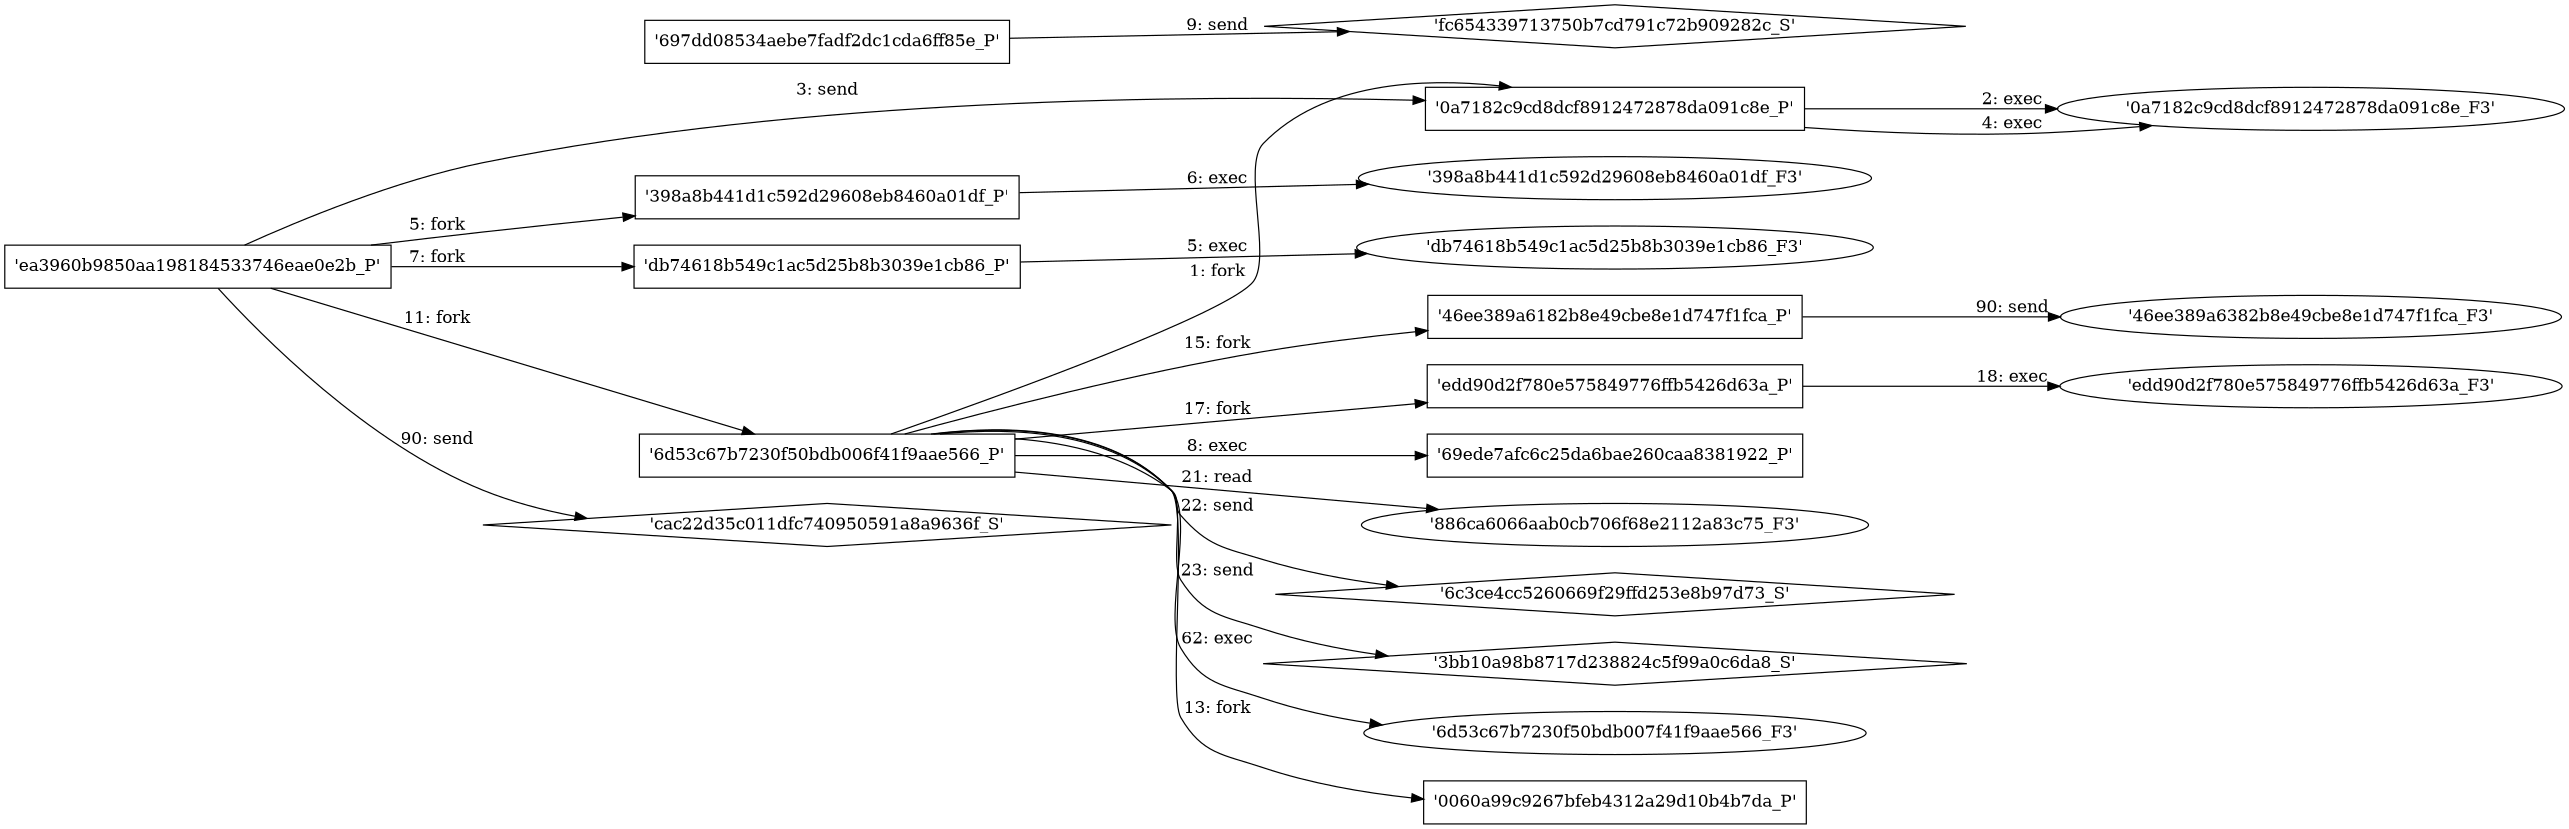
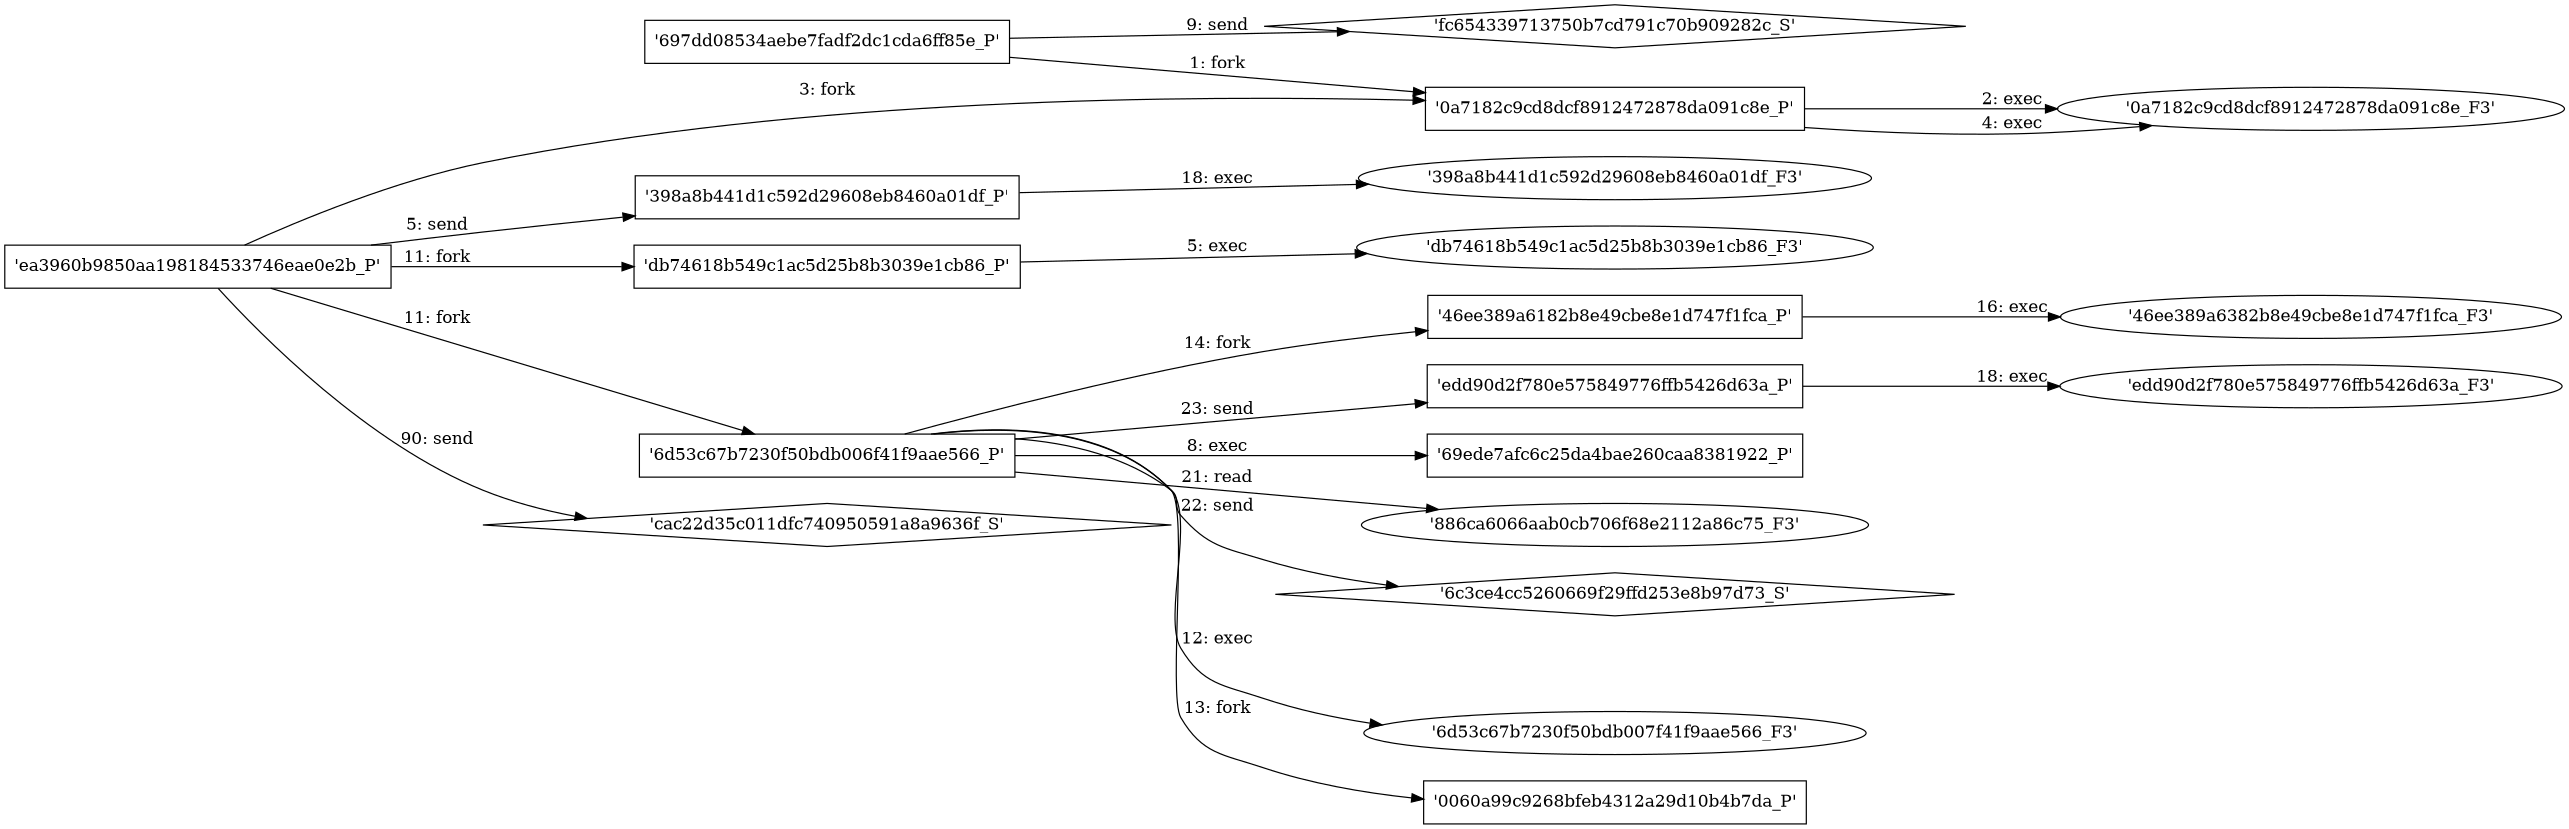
(1615, 26) -> (1615, 26)
(827, 90) -> (827, 90)
(1217, 179) -> (1217, 179)
(437, 225) -> (437, 225)
(437, 258) -> (437, 258)
(1252, 282) -> (1211, 75)
(2012, 308) -> (2012, 308)
(1217, 344) -> (1217, 344)
(1217, 410) -> (1217, 410)
(1615, 456) -> (1615, 456)
(1615, 525) -> (1615, 525)
(1217, 639) -> (1217, 639)
(1615, 664) -> none
(1615, 802) -> (1615, 802)
